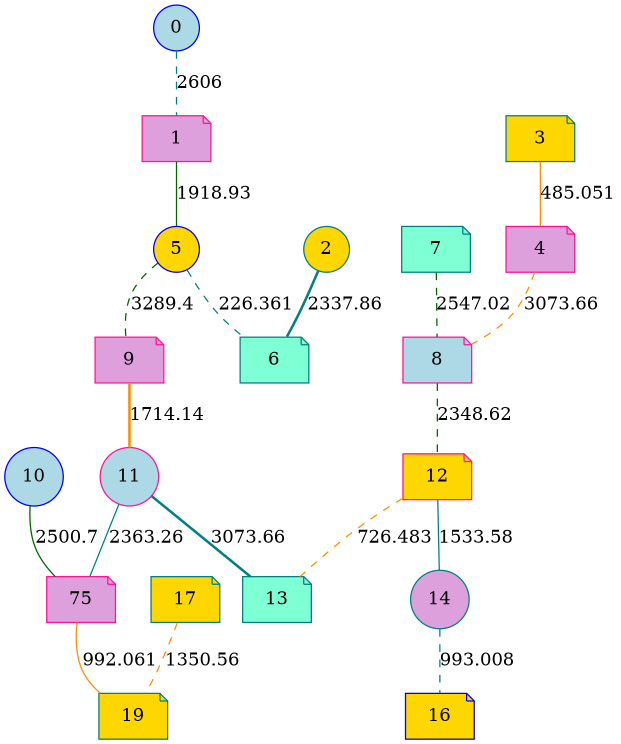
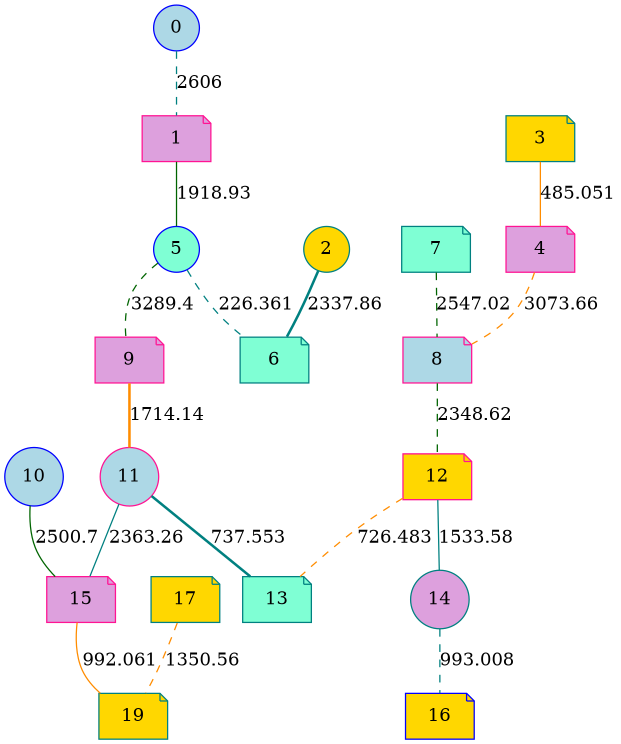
(177, 249) -> (177, 249)
(248, 538) -> (248, 538)
(81, 600) -> (81, 600)
